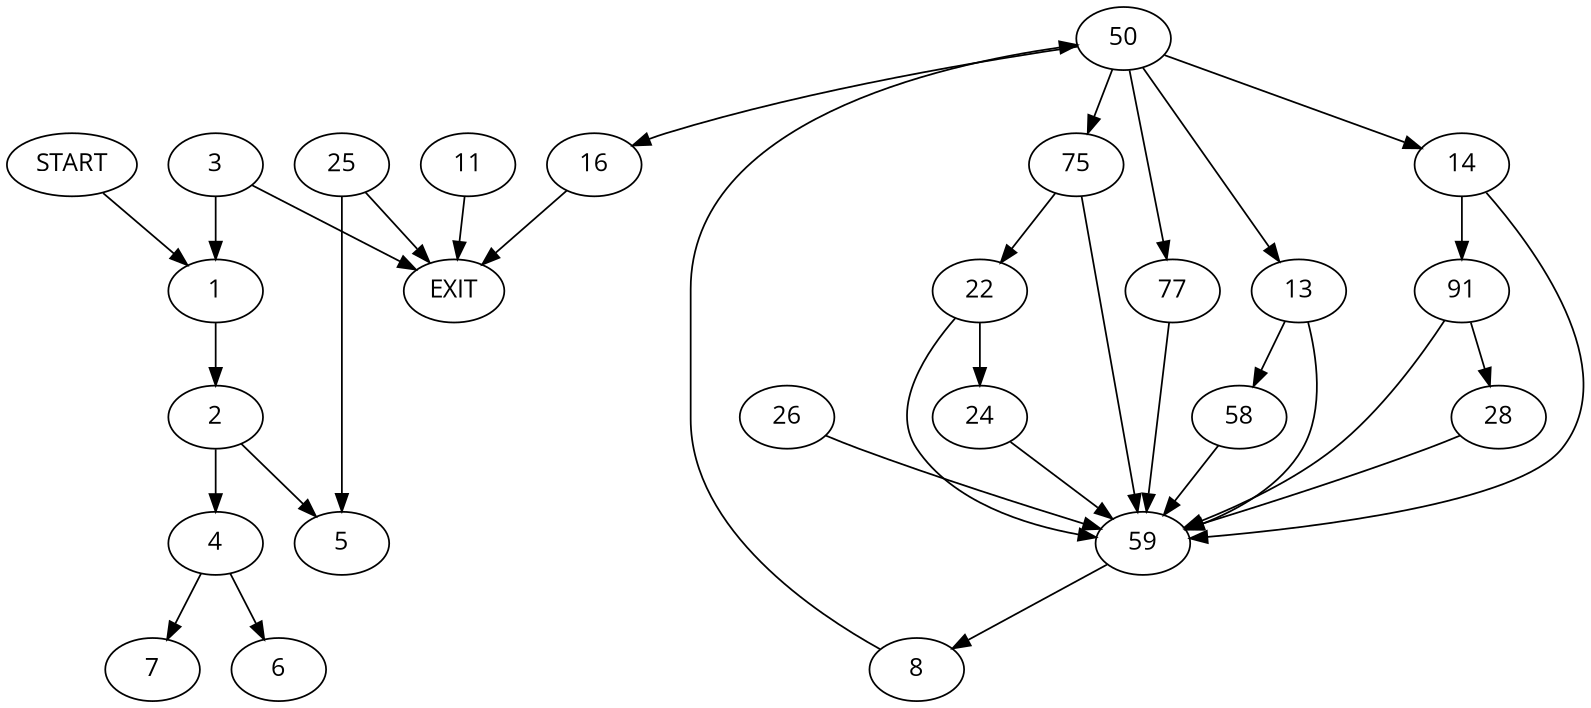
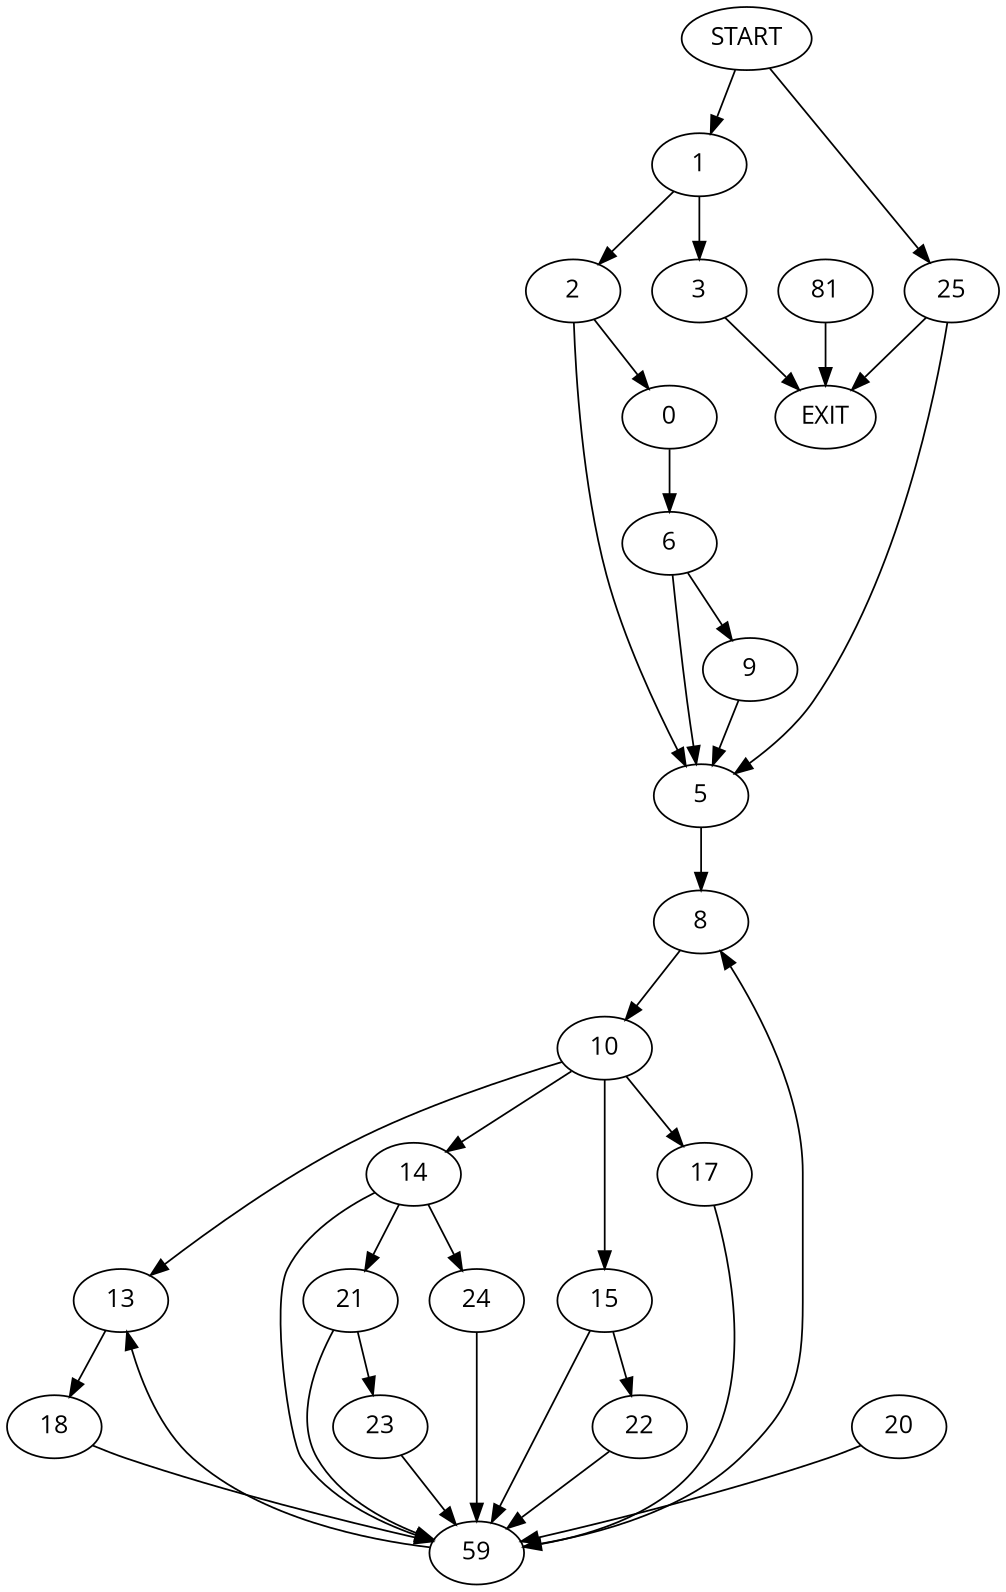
(1124, 39) -> (605, 1048)
none -> (844, 158)
(468, 165) -> (826, 291)
(594, 165) -> none
(1076, 165) -> (605, 1301)
(216, 219) -> (699, 219)
(1173, 291) -> (705, 1174)
(1462, 291) -> (351, 1301)
(980, 345) -> (441, 1230)
(787, 417) -> (899, 1427)
(1239, 417) -> (54, 1427)
(1499, 417) -> (380, 1427)
(1303, 447) -> (214, 1474)
(216, 543) -> (670, 417)
none -> (682, 661)
(153, 670) -> none
none -> (750, 670)
none -> (701, 850)
